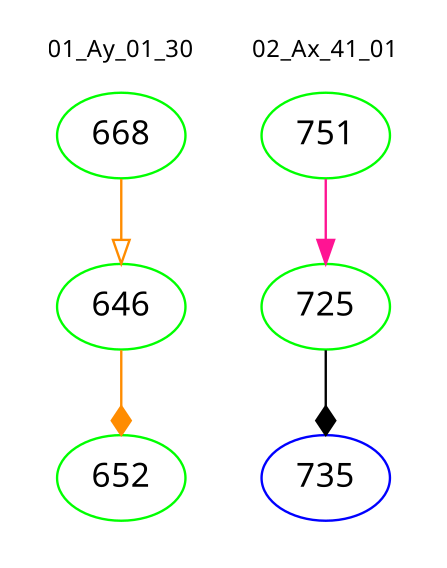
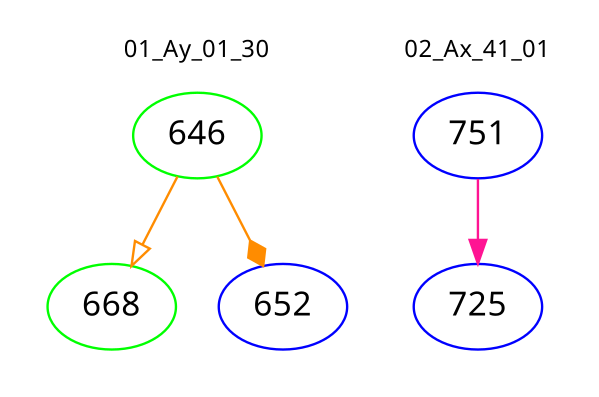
(326, 136) -> (478, 136)
(121, 209) -> (160, 210)
(326, 307) -> (478, 307)
(121, 478) -> (283, 307)
(326, 478) -> none
